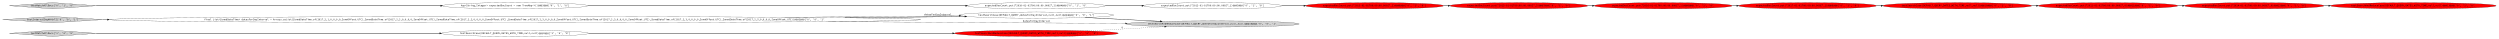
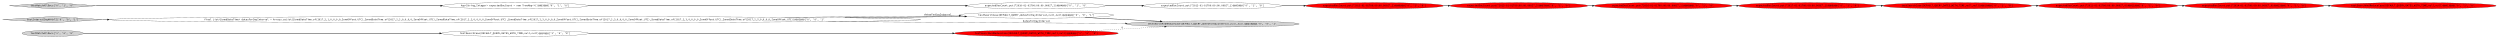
(53, 33) -> (53, 33)
